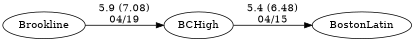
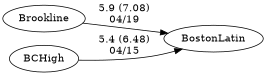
(121, 25) -> (121, 28)
